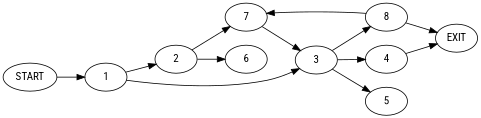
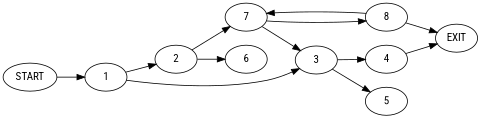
(348, 41) -> (312, 22)
